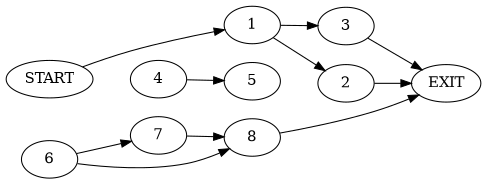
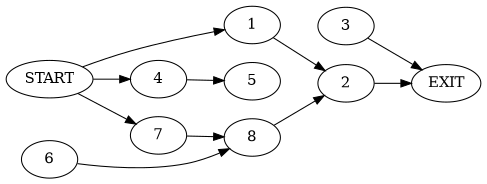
(294, 25) -> none
none -> (106, 79)
(345, 119) -> (295, 113)
(99, 149) -> (102, 106)
